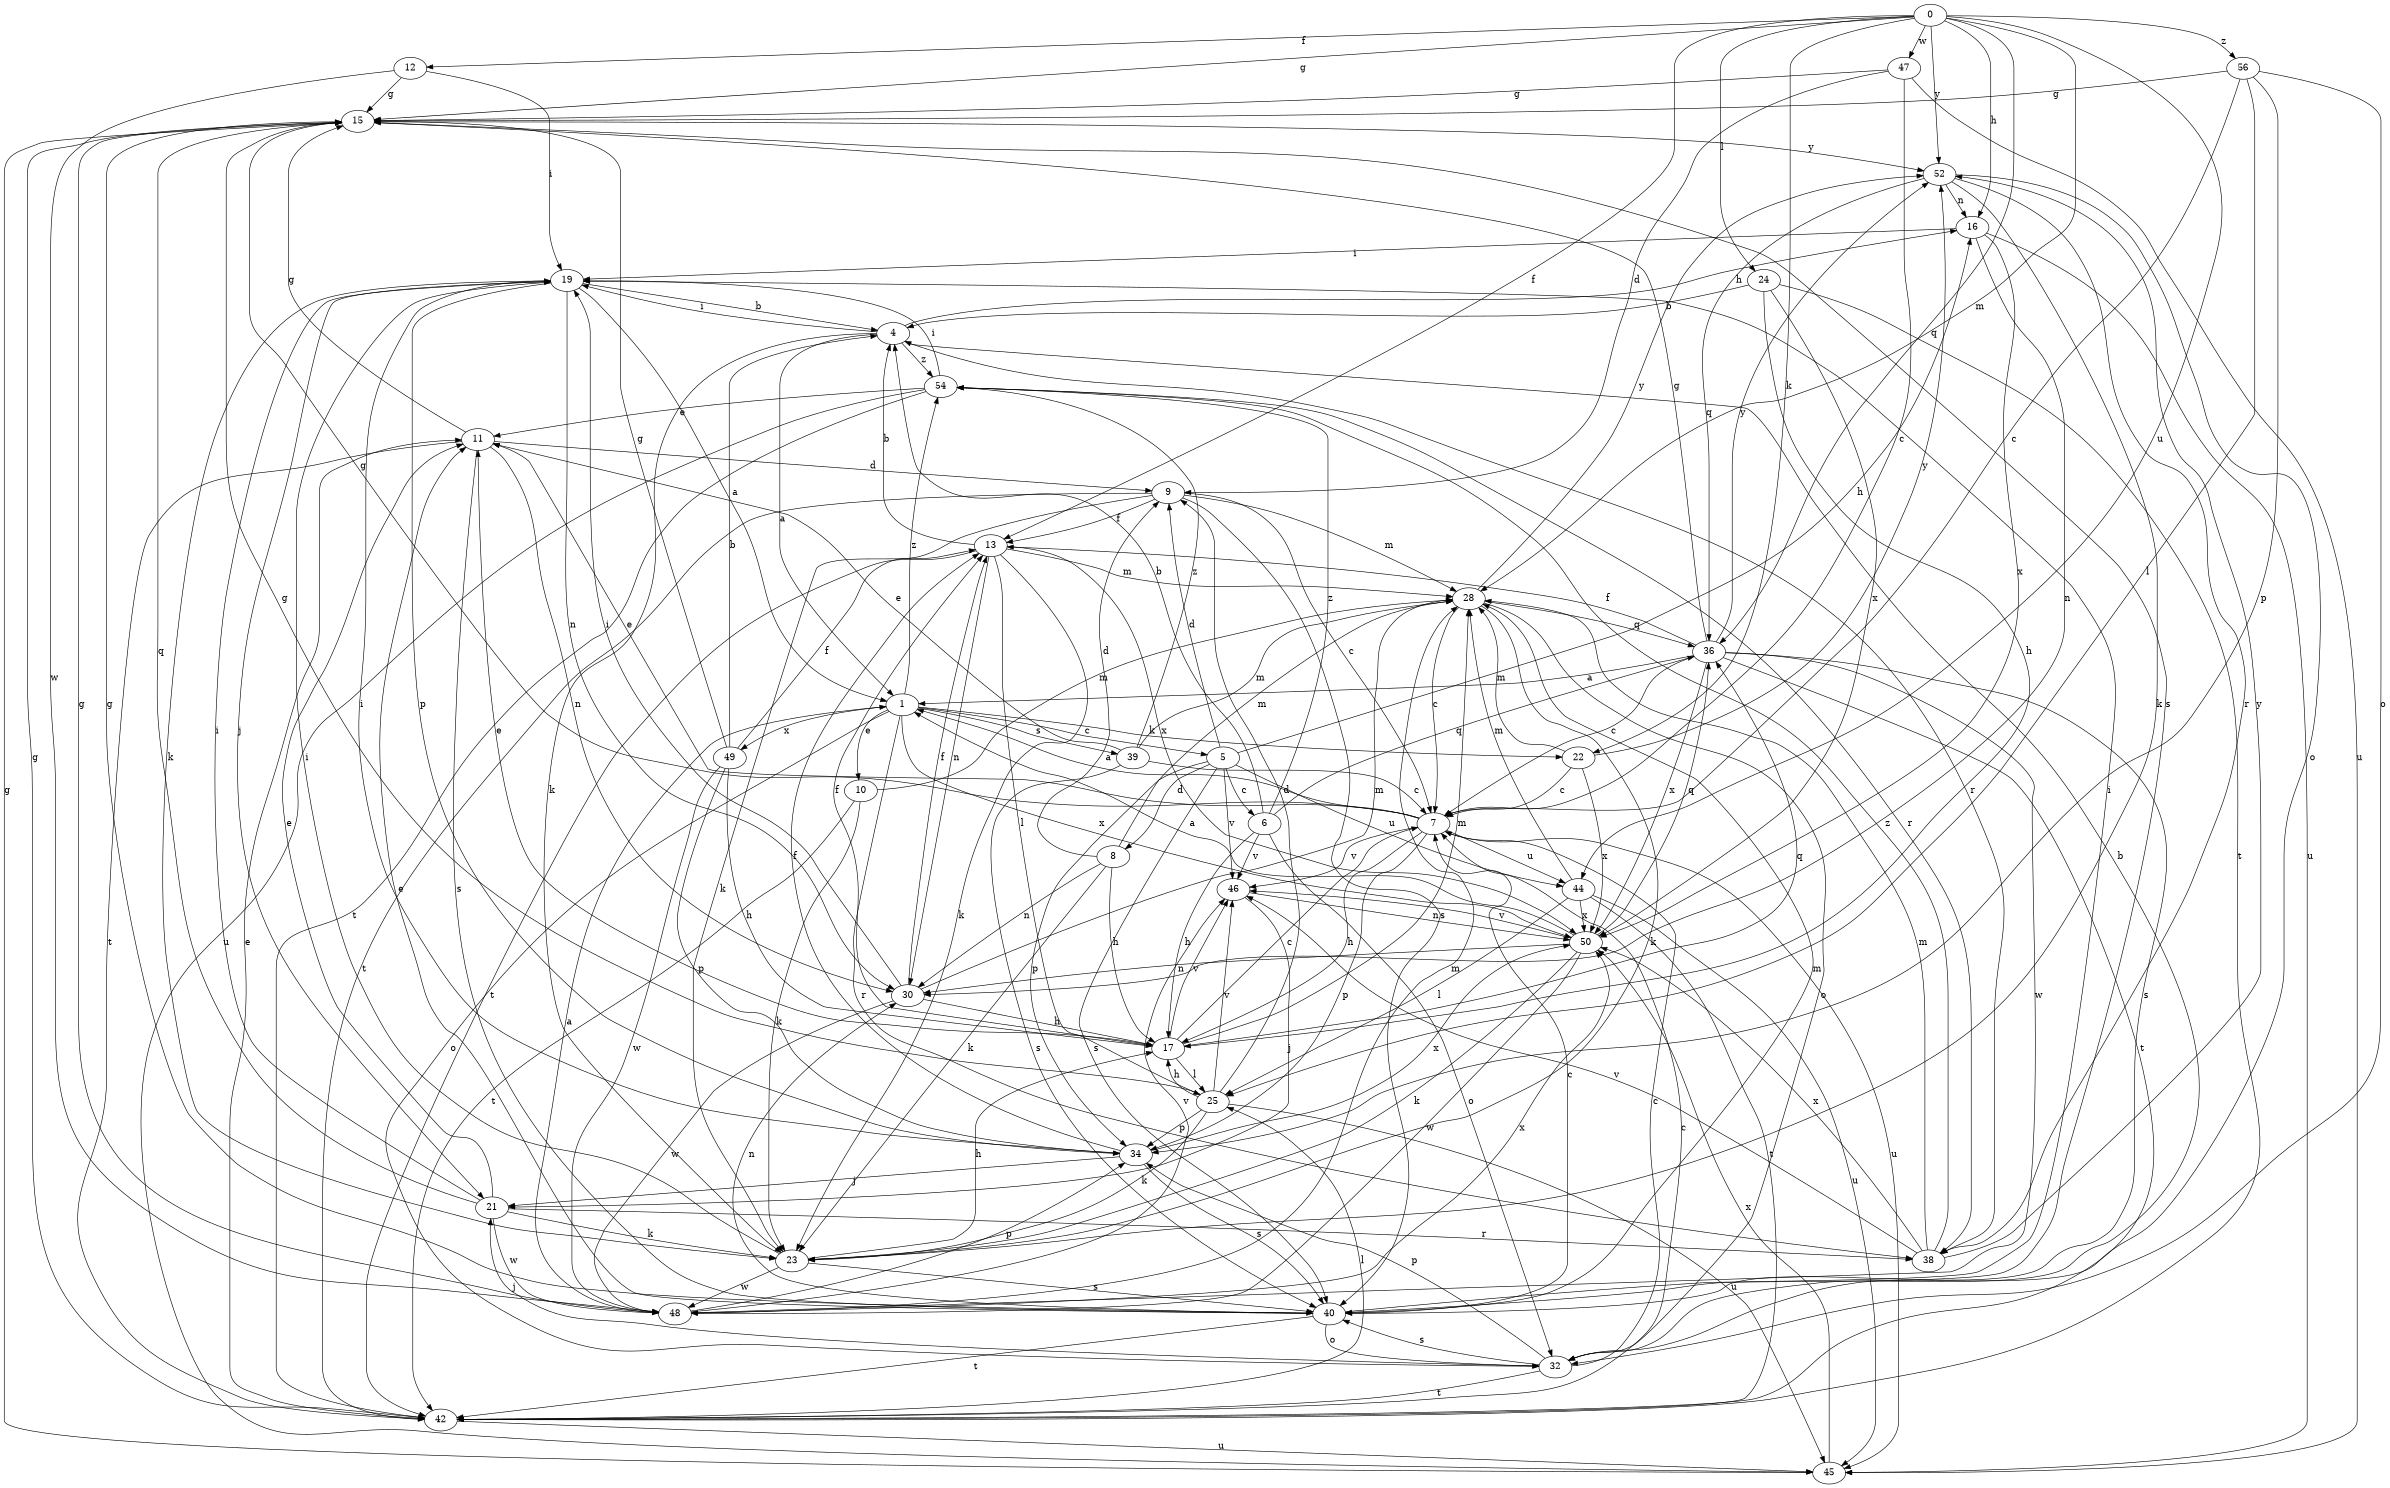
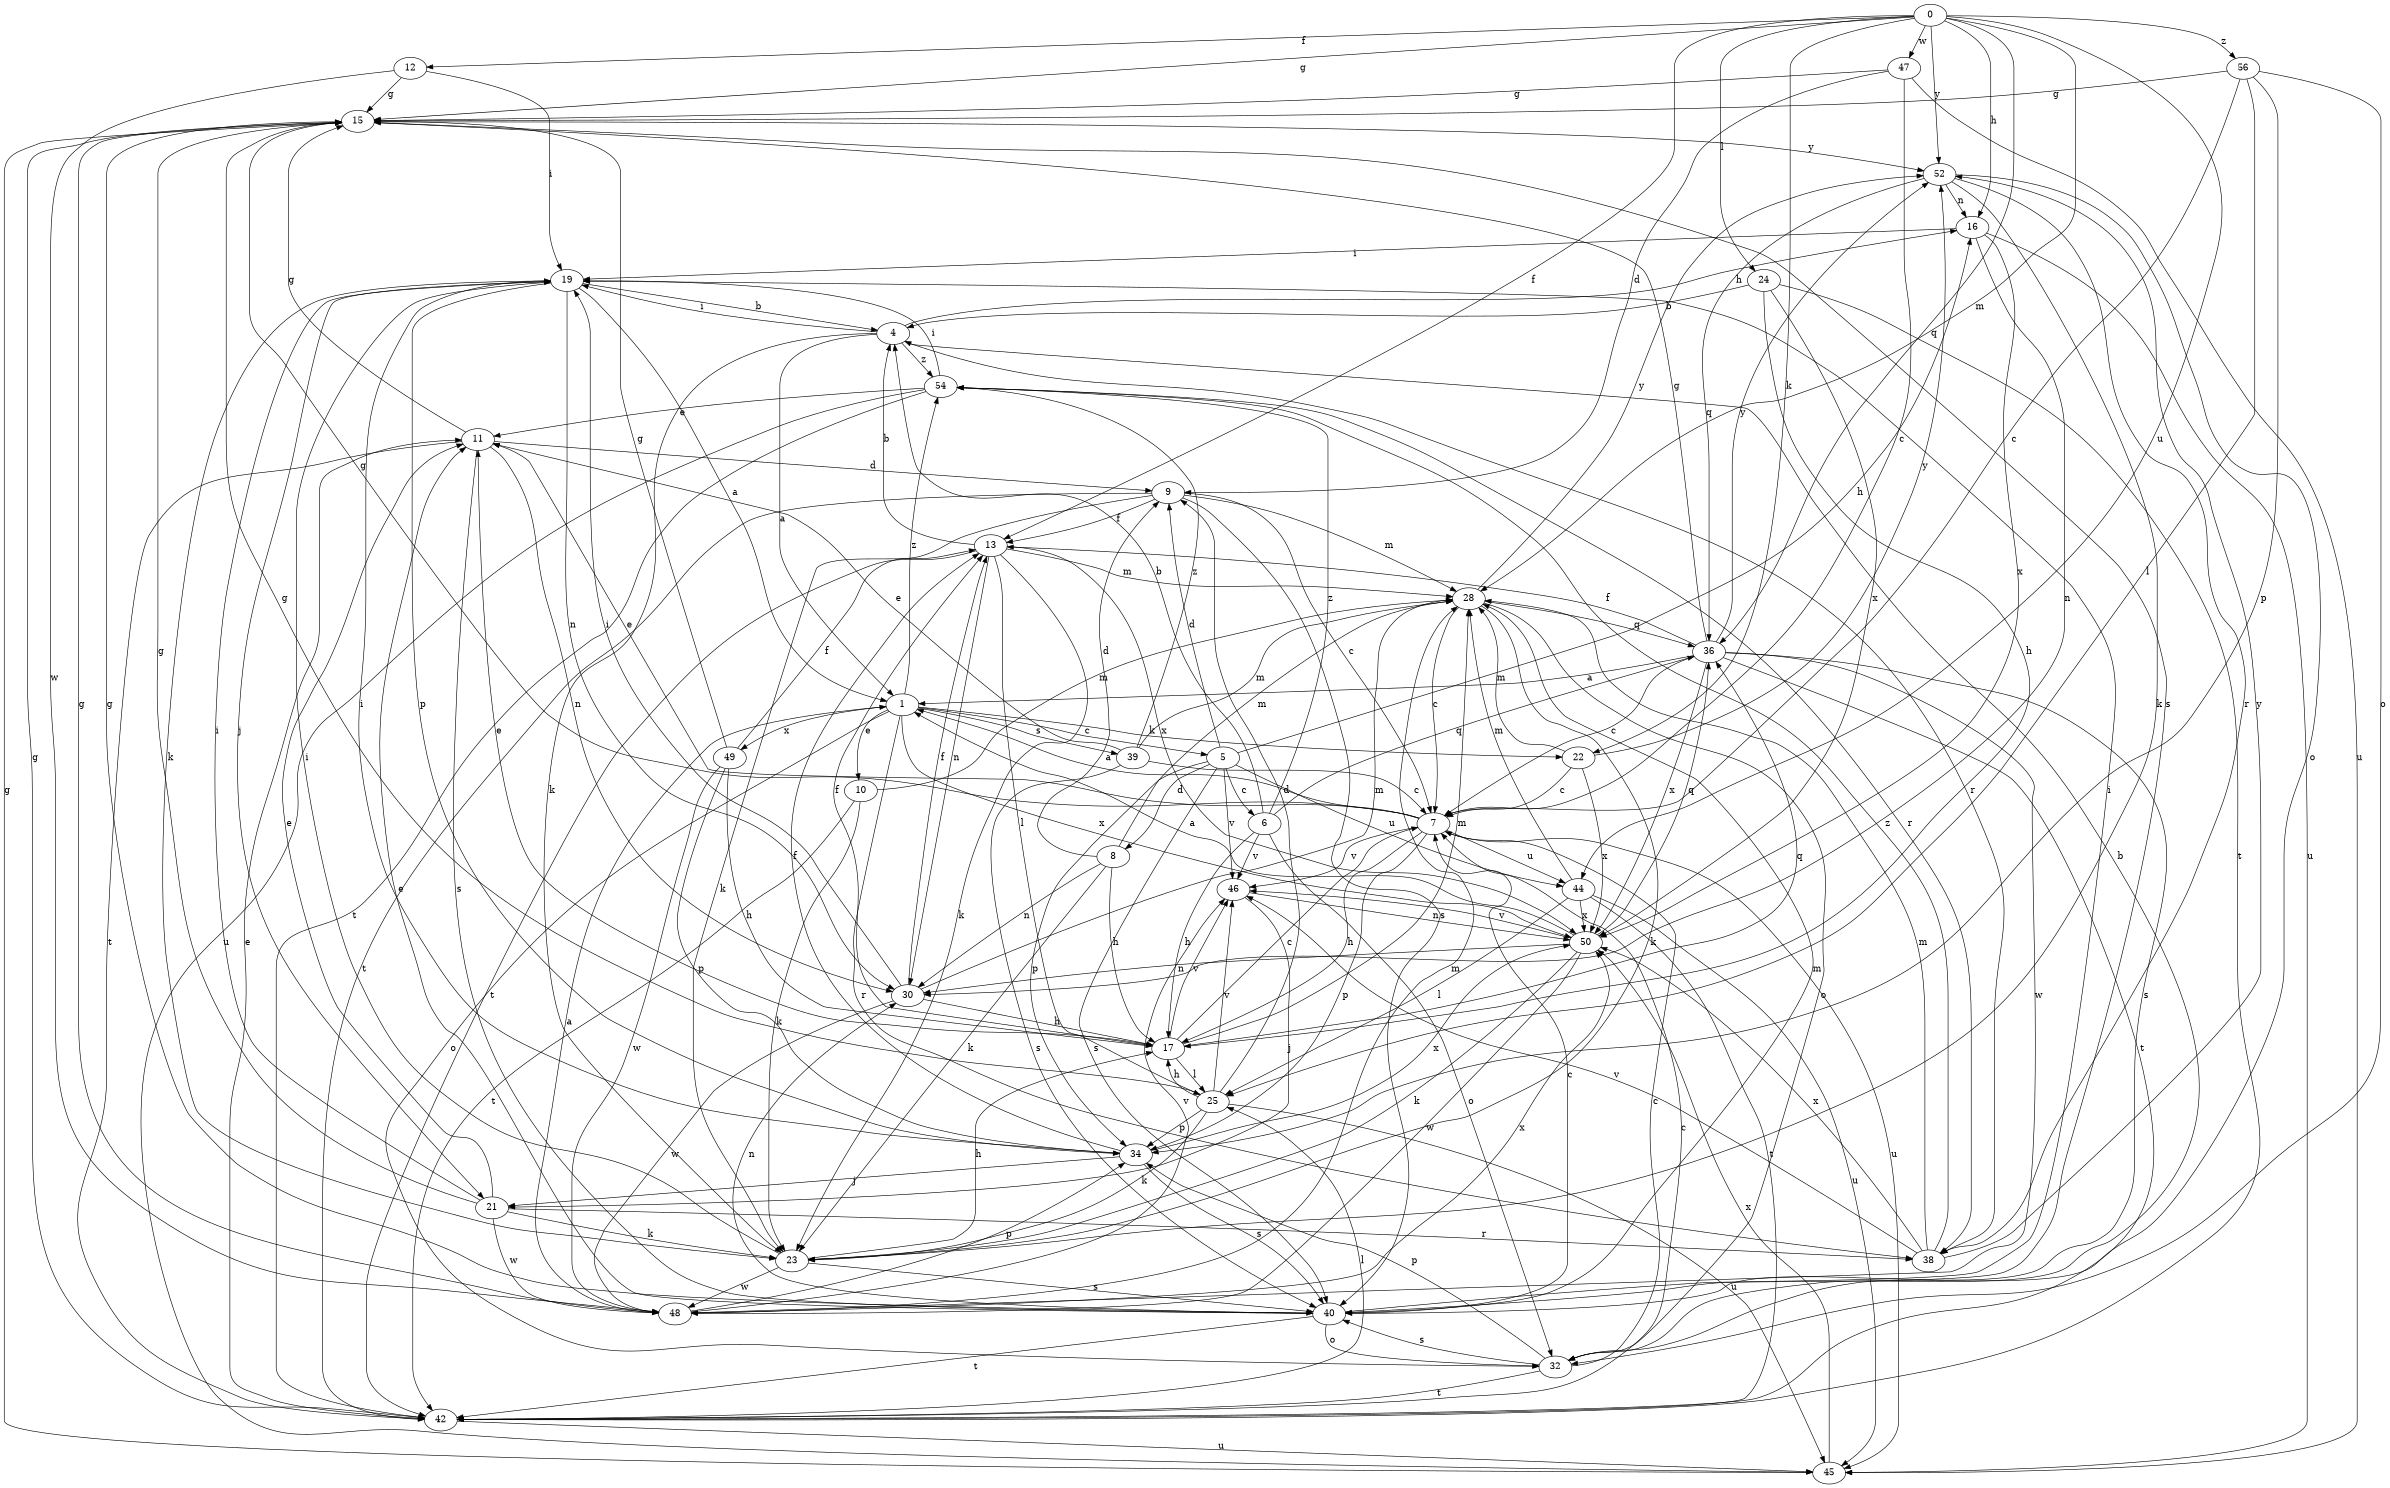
(729, 489) -> none
(161, 652) -> (161, 652)
(986, 1348) -> none
